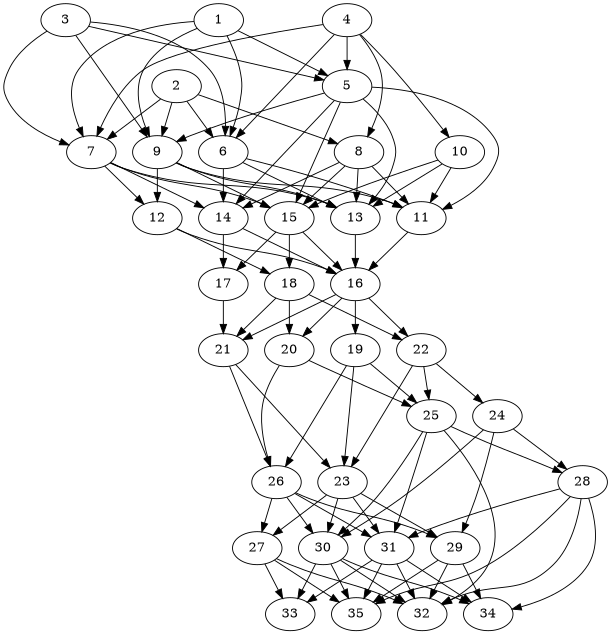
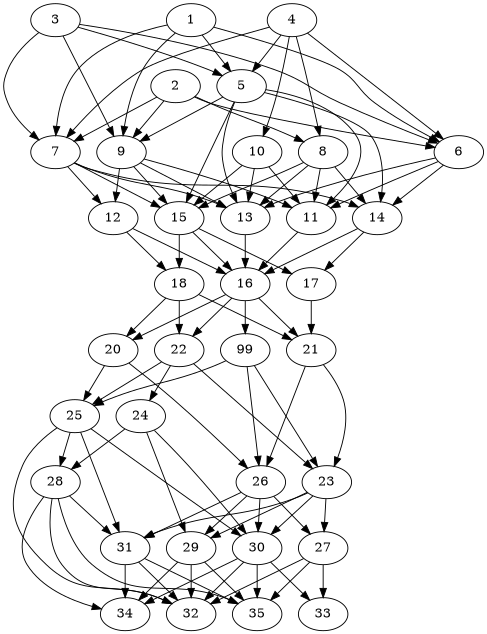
(355, 350) -> (245, 350)
(346, 577) -> none
